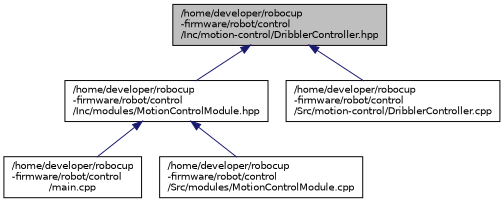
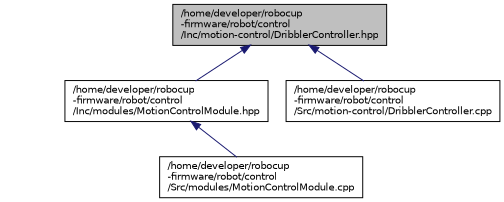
(73, 177) -> none
